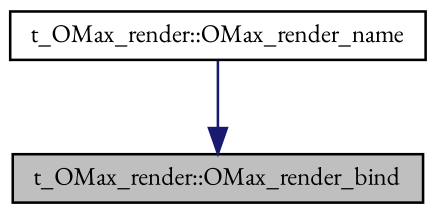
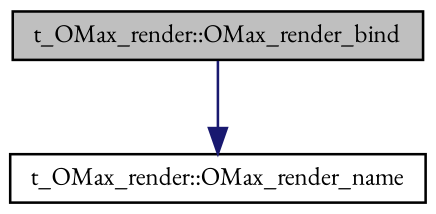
(218, 94) -> (218, 94)
